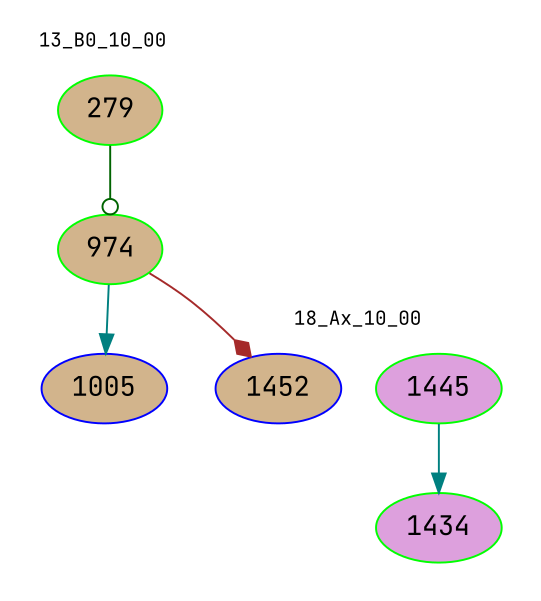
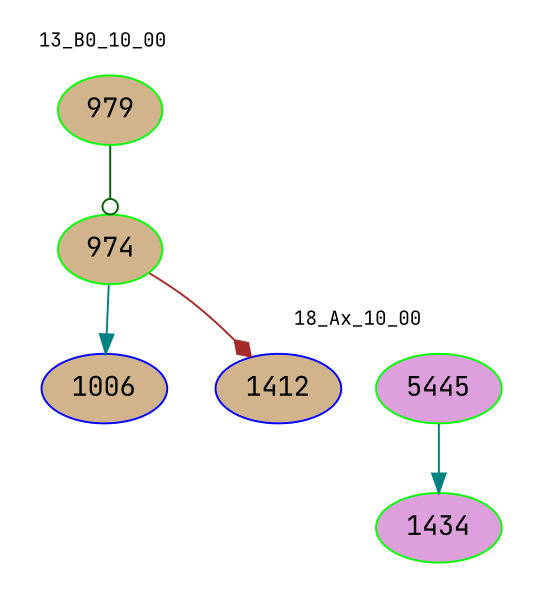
(110, 110) -> (110, 110)
(104, 389) -> (104, 389)
(278, 389) -> (278, 389)
(439, 389) -> (439, 389)
